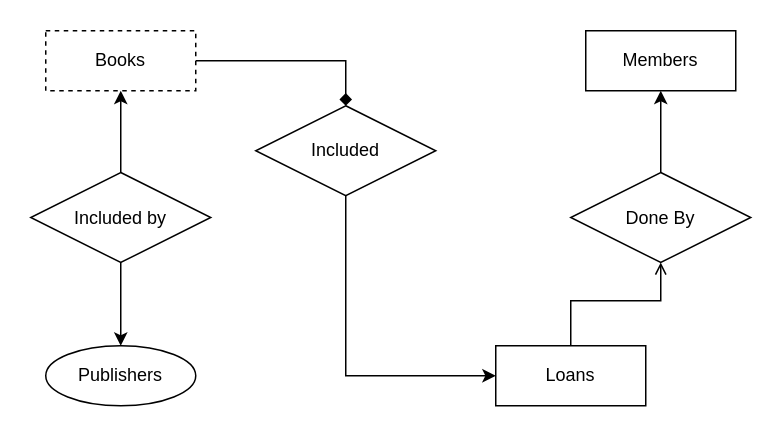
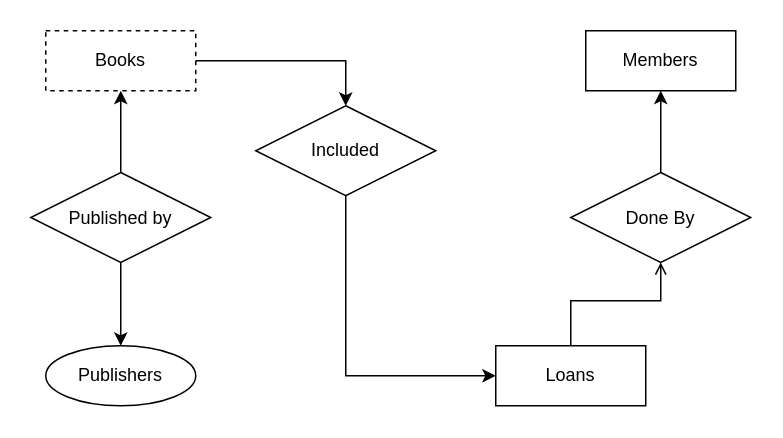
(346, 93) -> (346, 94)
(121, 218) -> (121, 218)
